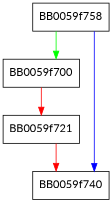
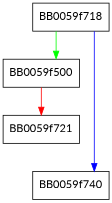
(71, 17) -> (71, 17)
(41, 73) -> (41, 73)
(56, 153) -> none
